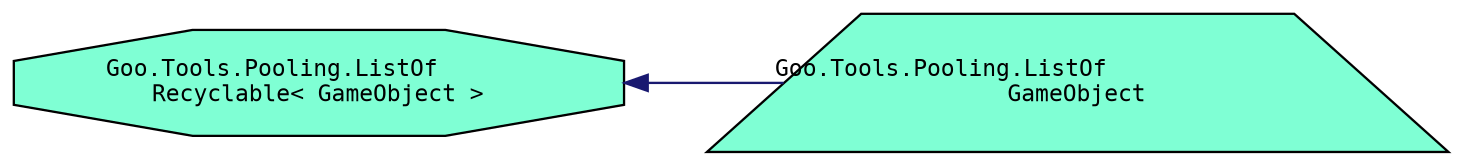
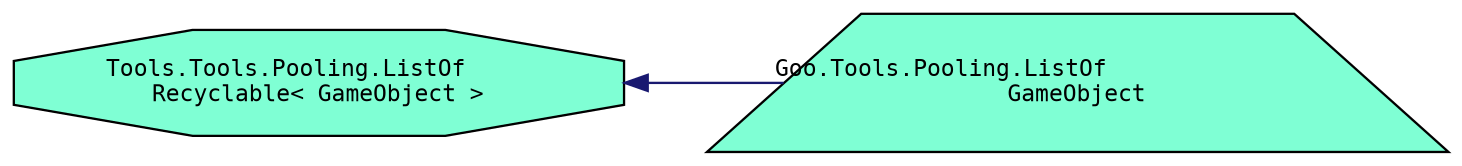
(319, 83) -> (319, 83)
